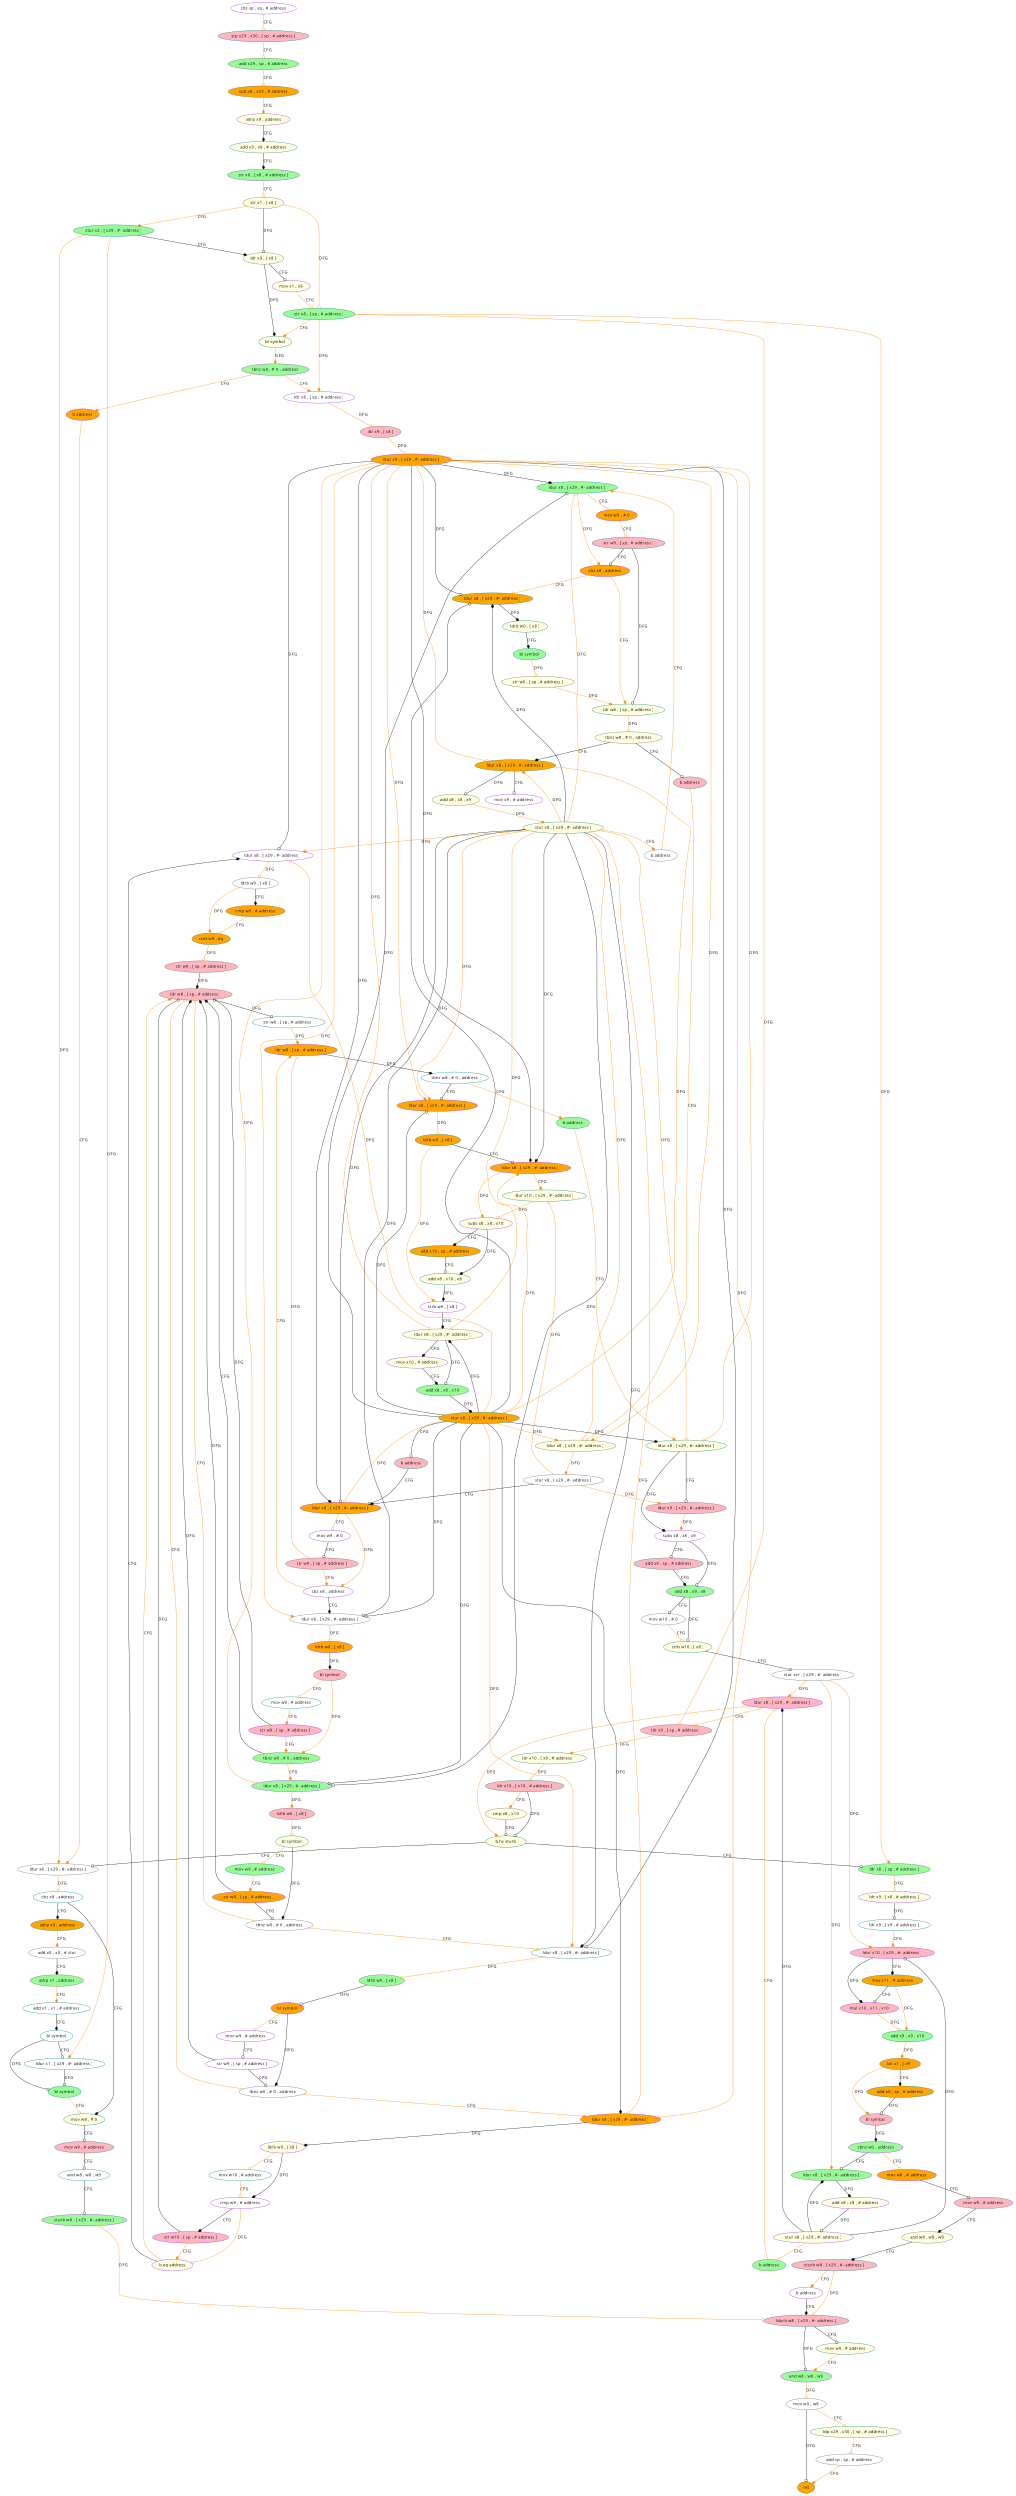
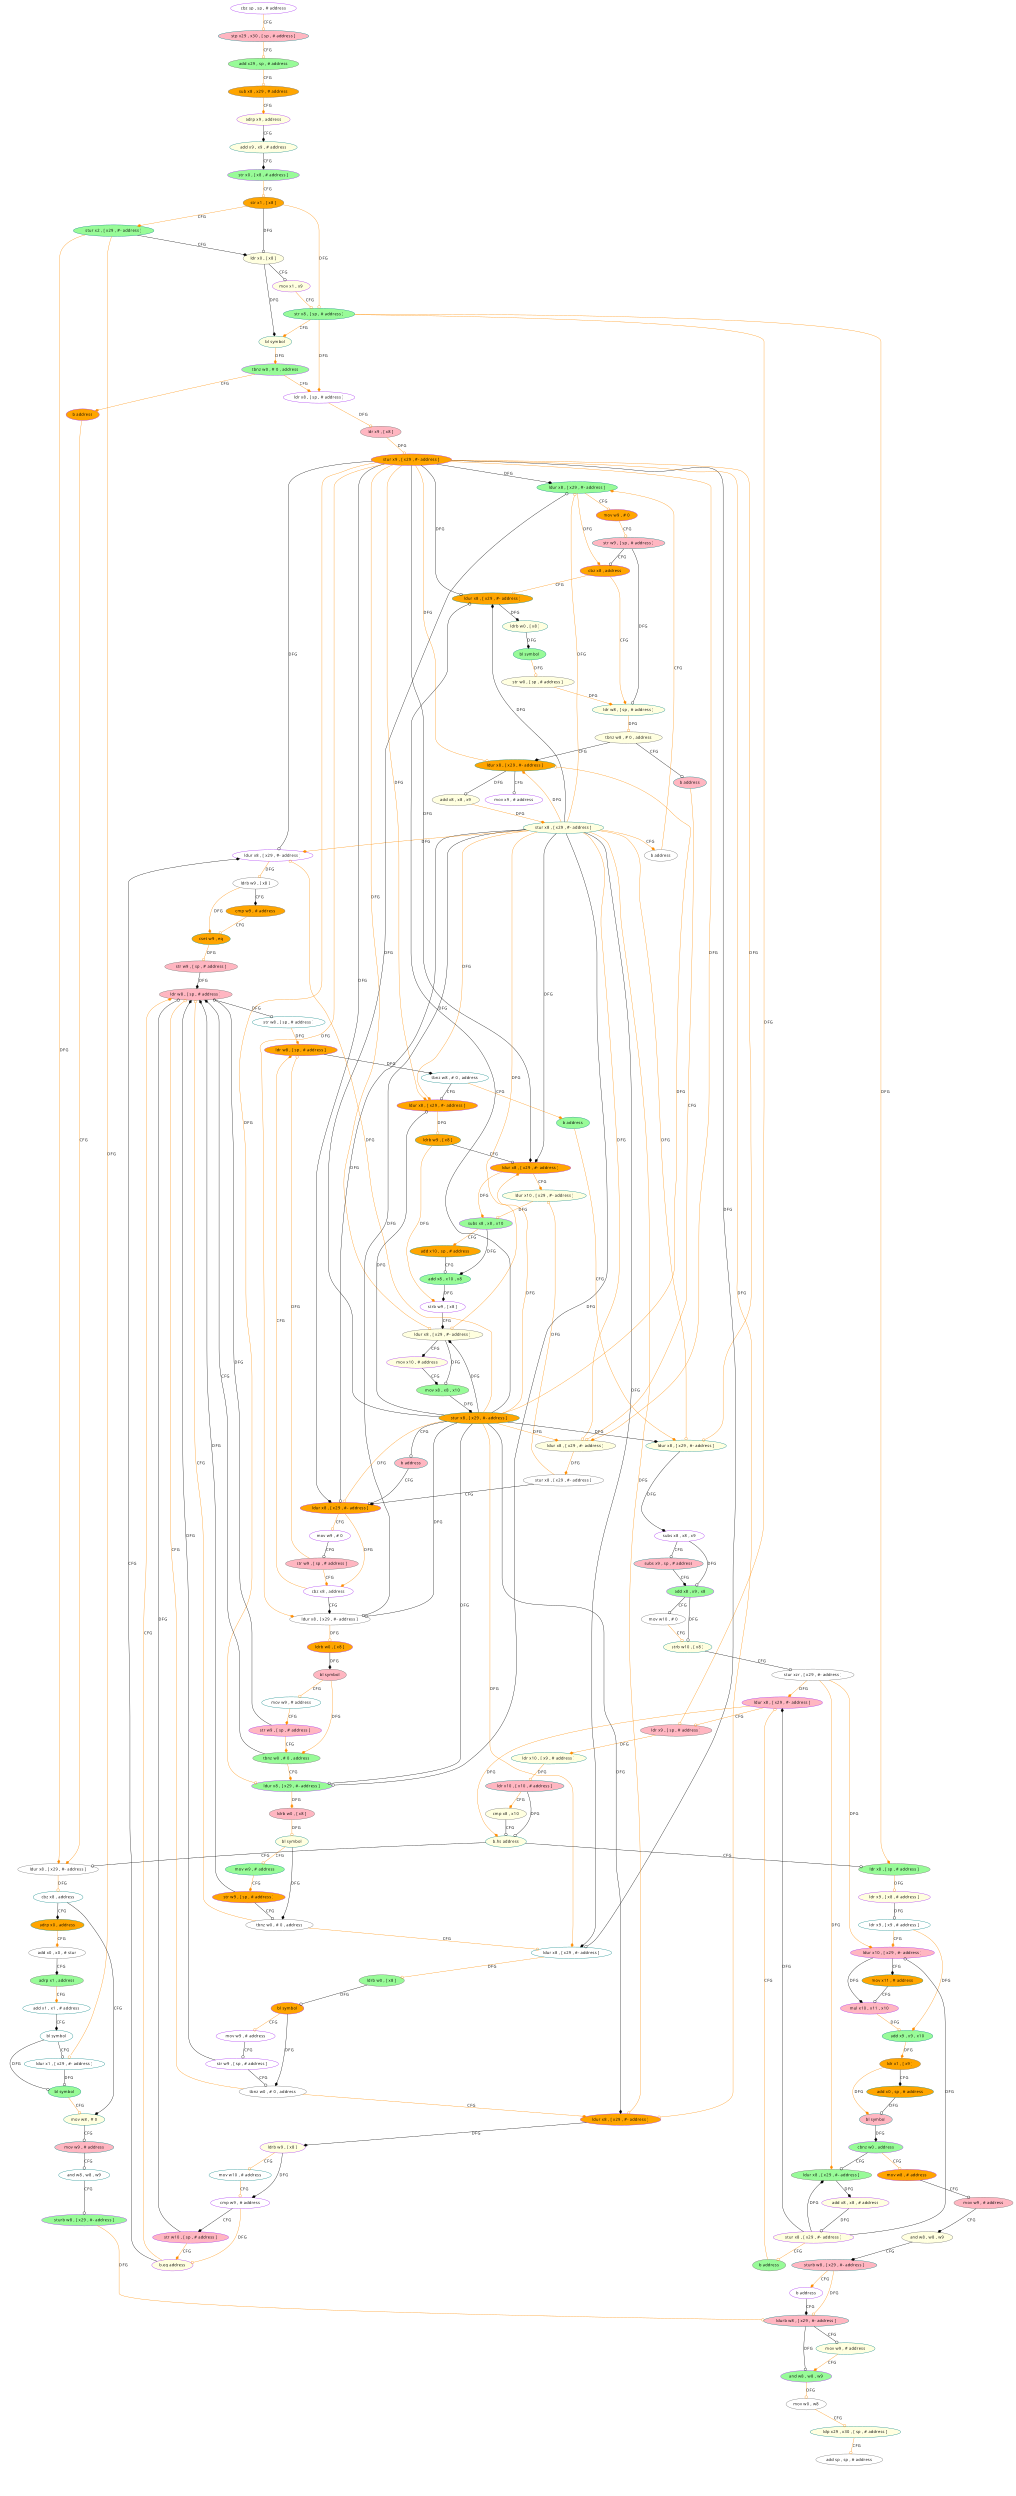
(263, 203) -> (263, 203)
(107, 1149) -> (107, 1149)
(486, 1223) -> (486, 1223)
(467, 1236) -> (467, 1236)
(445, 1279) -> (445, 1279)
(443, 1390) -> (443, 1390)
(686, 1508) -> none
(669, 1564) -> (669, 1564)
(506, 1842) -> (506, 1842)
(902, 2006) -> (942, 1975)
(806, 2488) -> none
